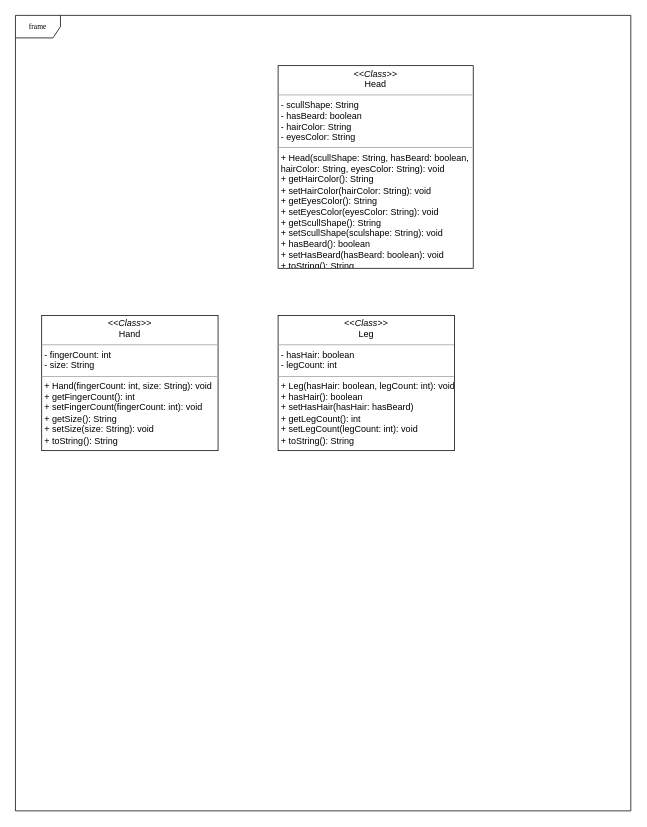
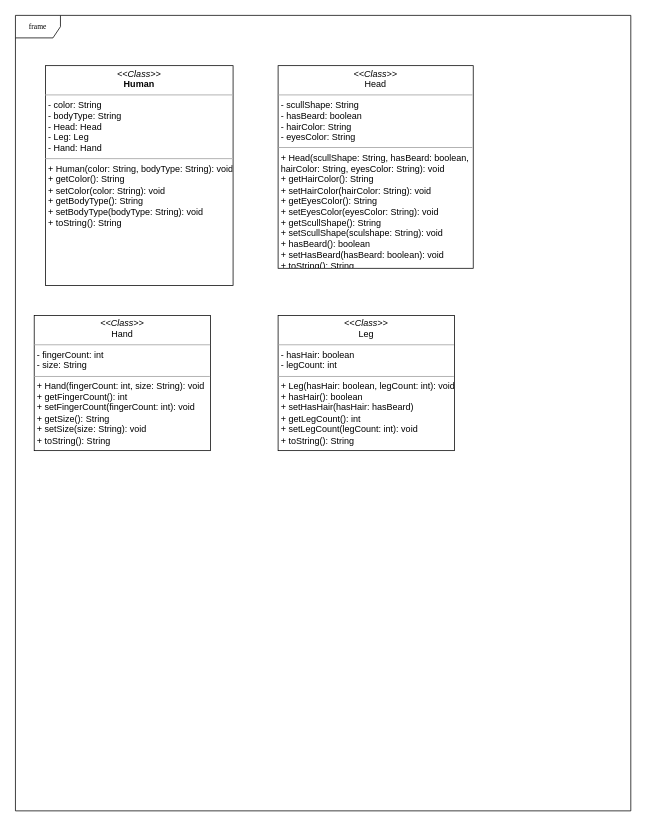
none -> (139, 176)
(130, 383) -> (122, 383)
